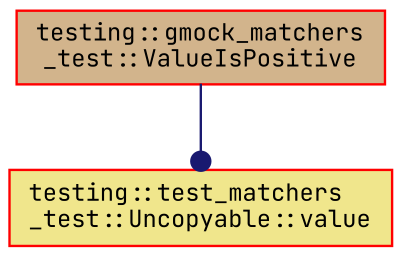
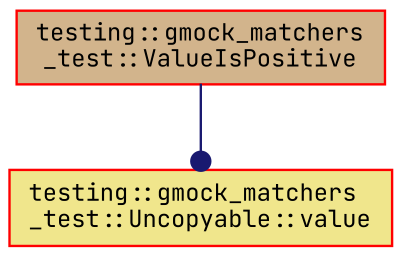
(201, 208) -> (201, 208)
